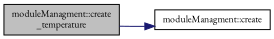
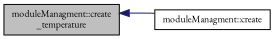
(132, 26) -> (142, 13)
